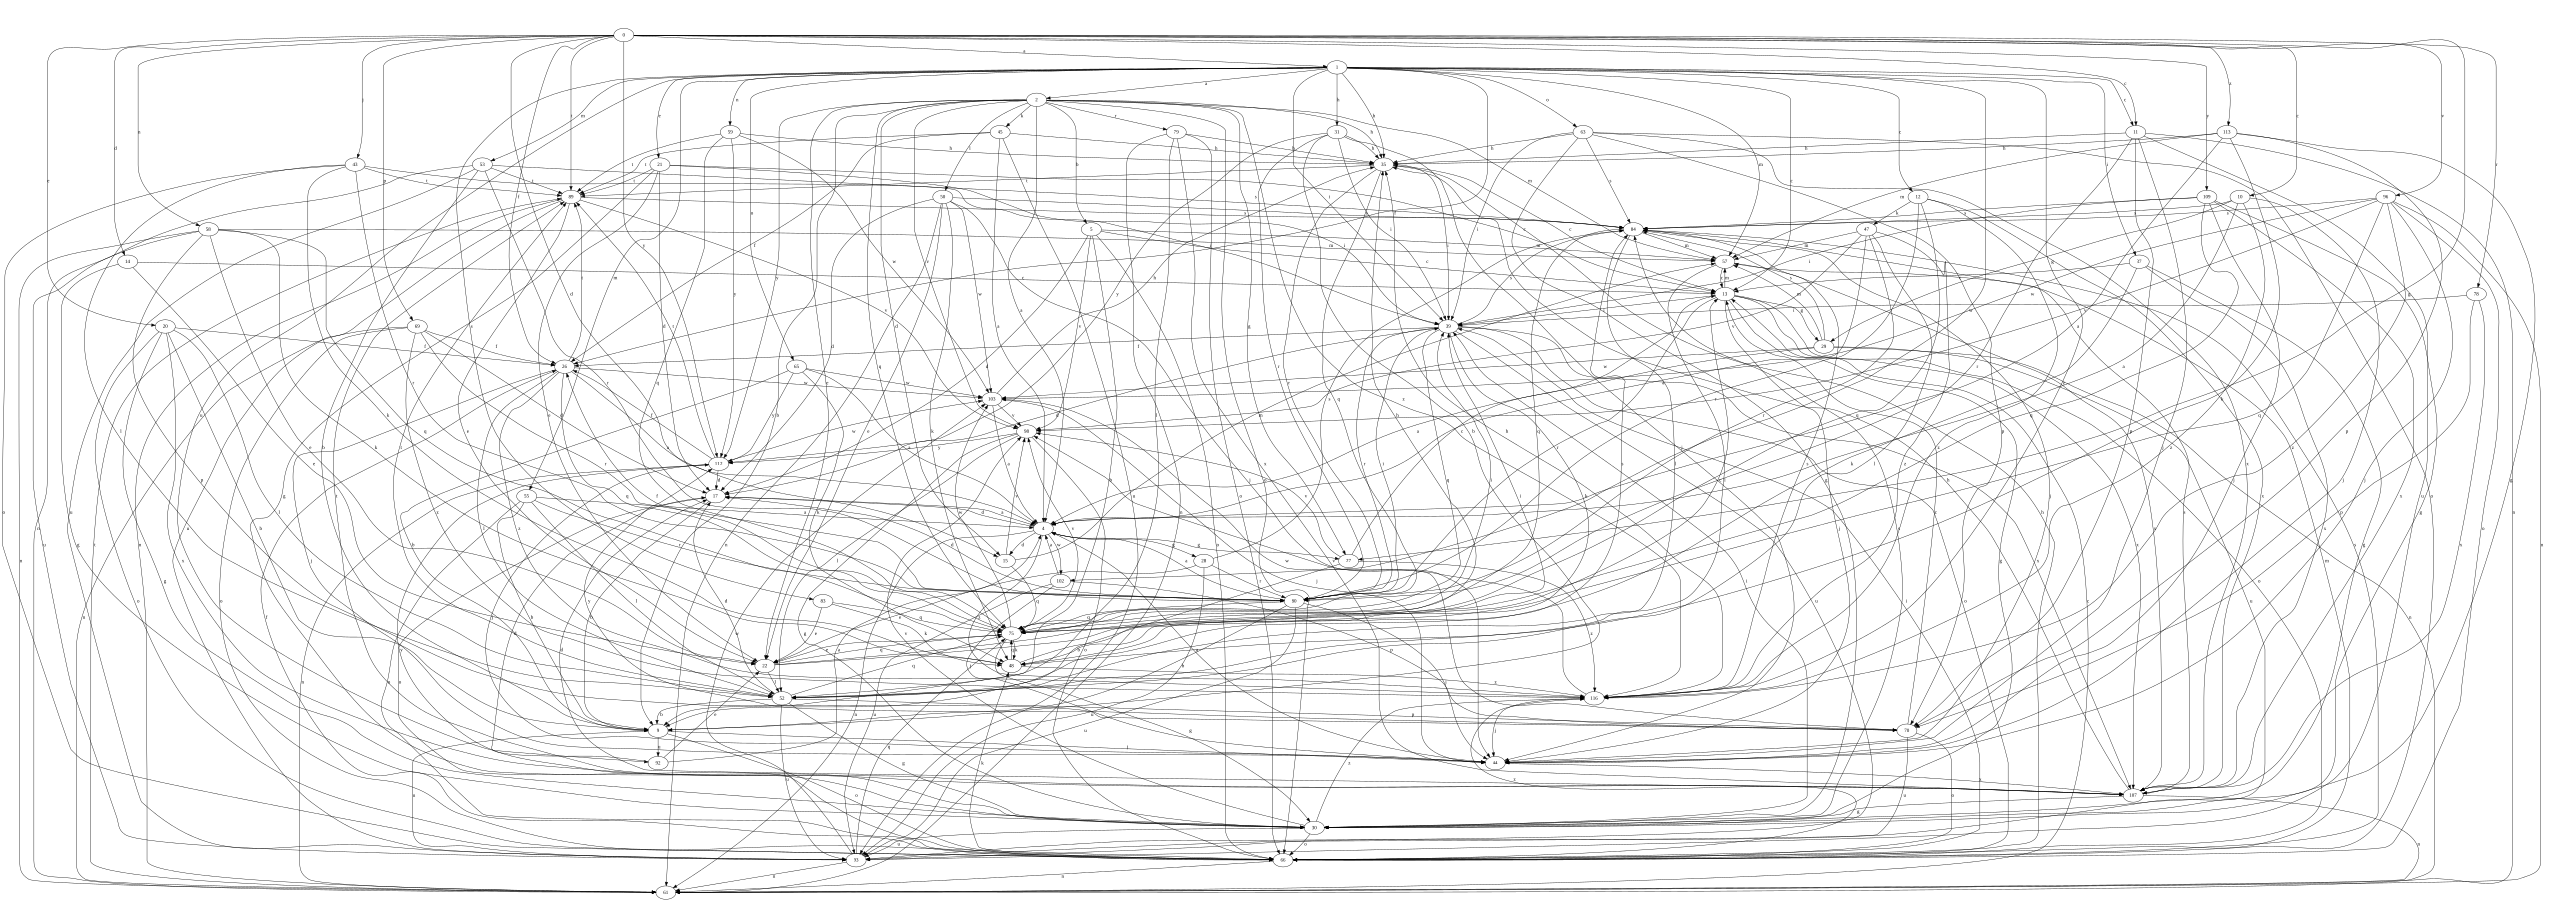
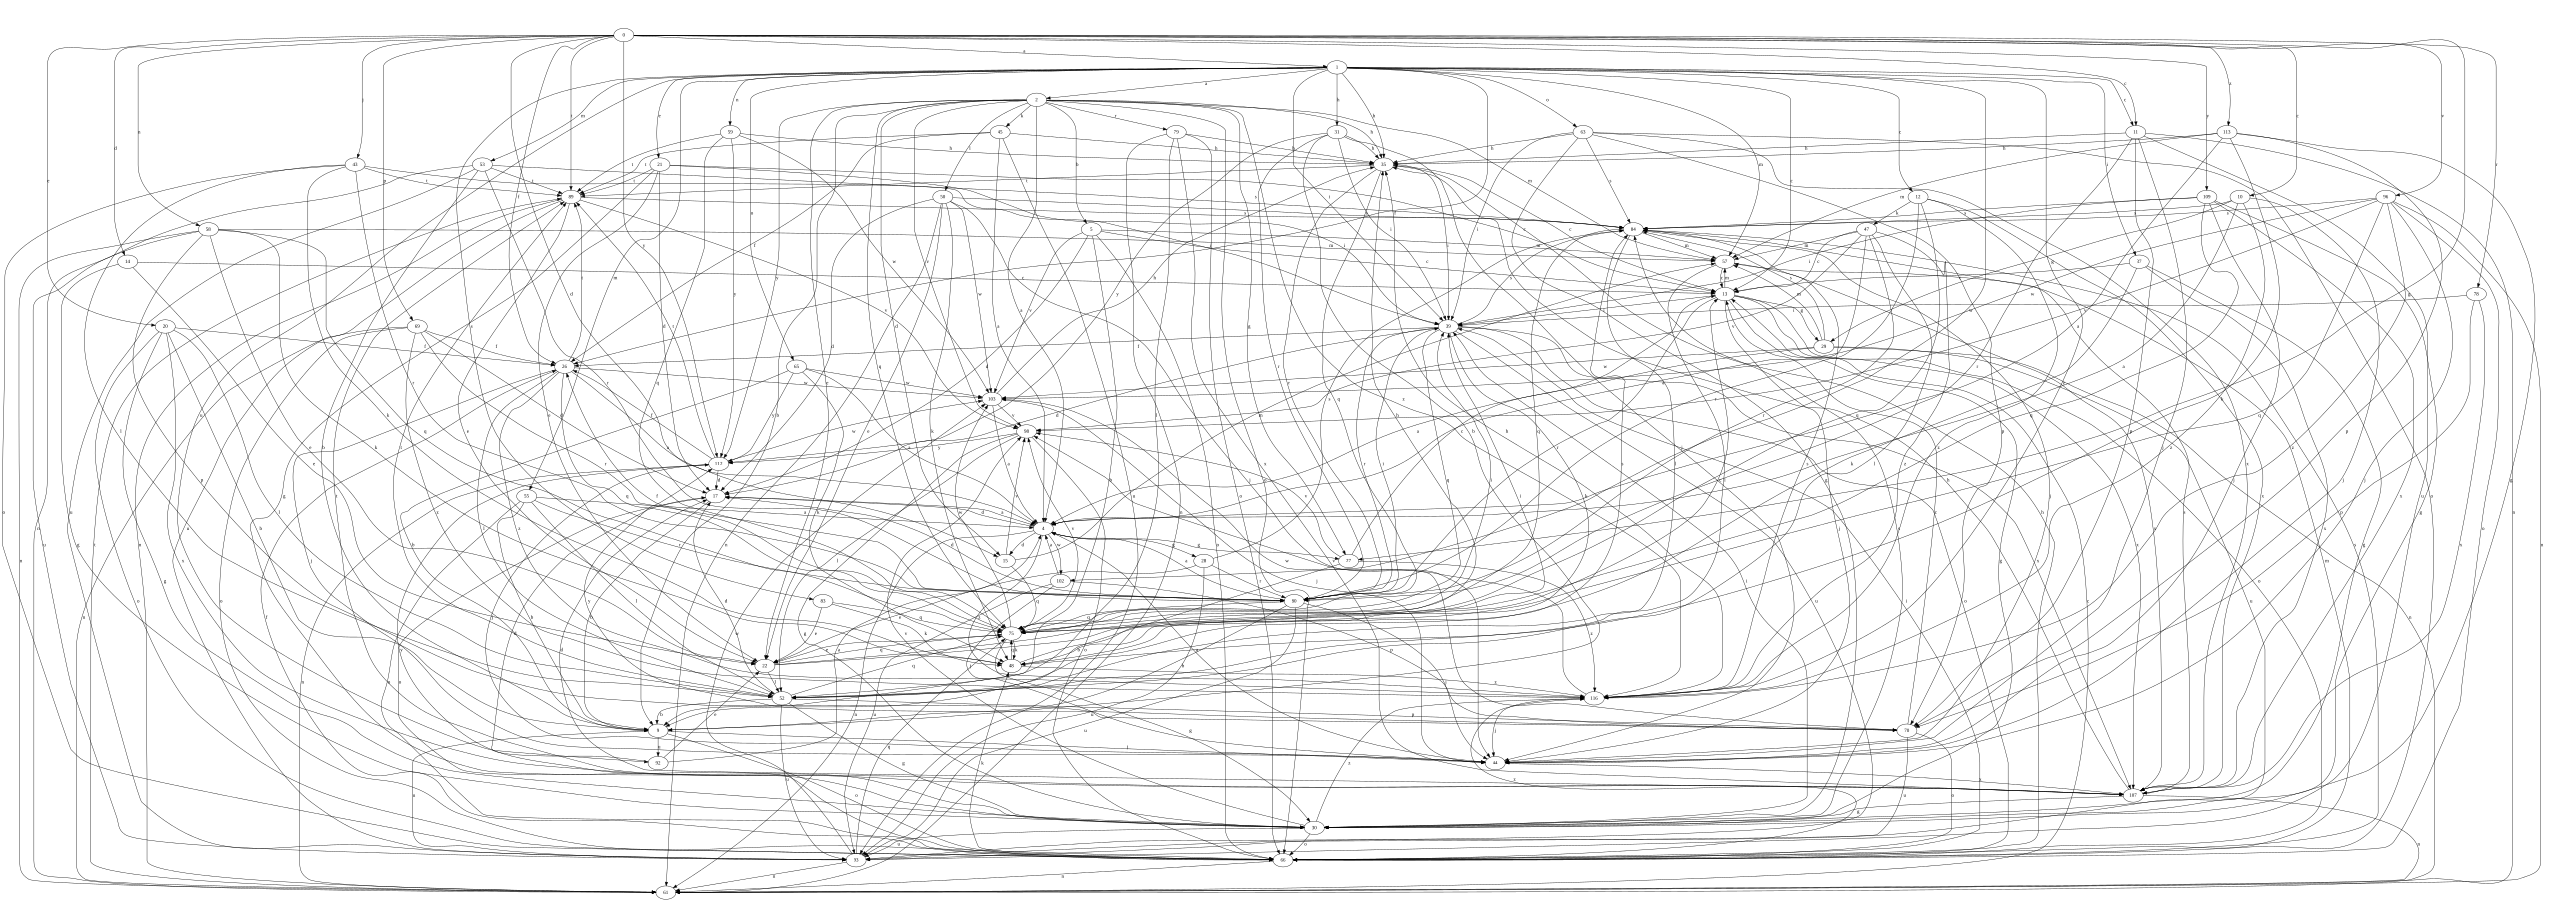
none -> (1807, 276)
(1076, 338) -> (1031, 304)
